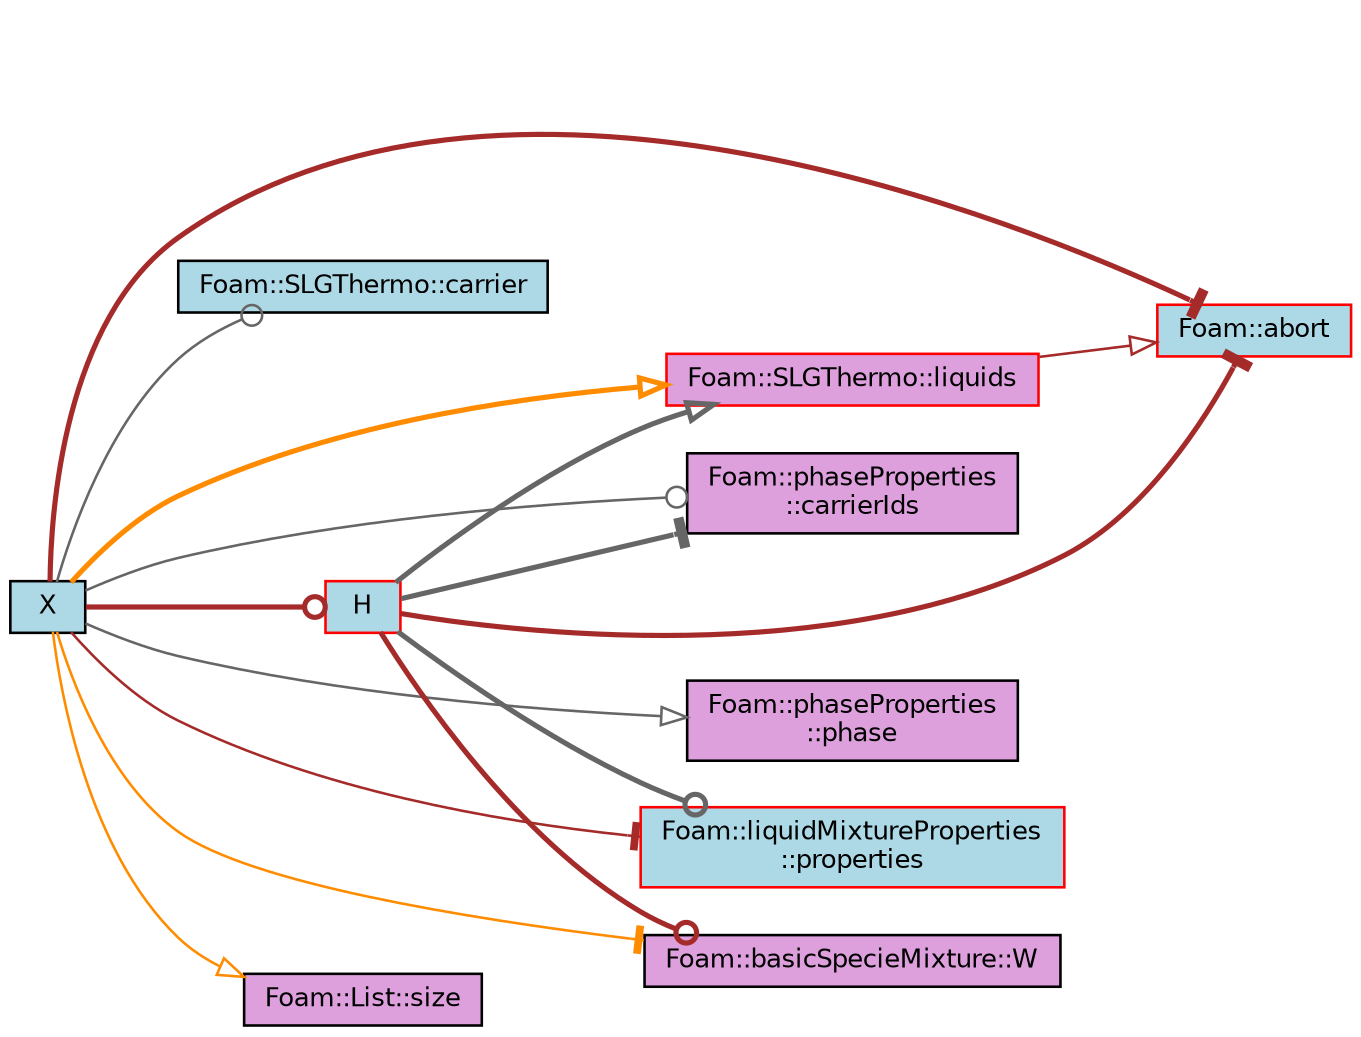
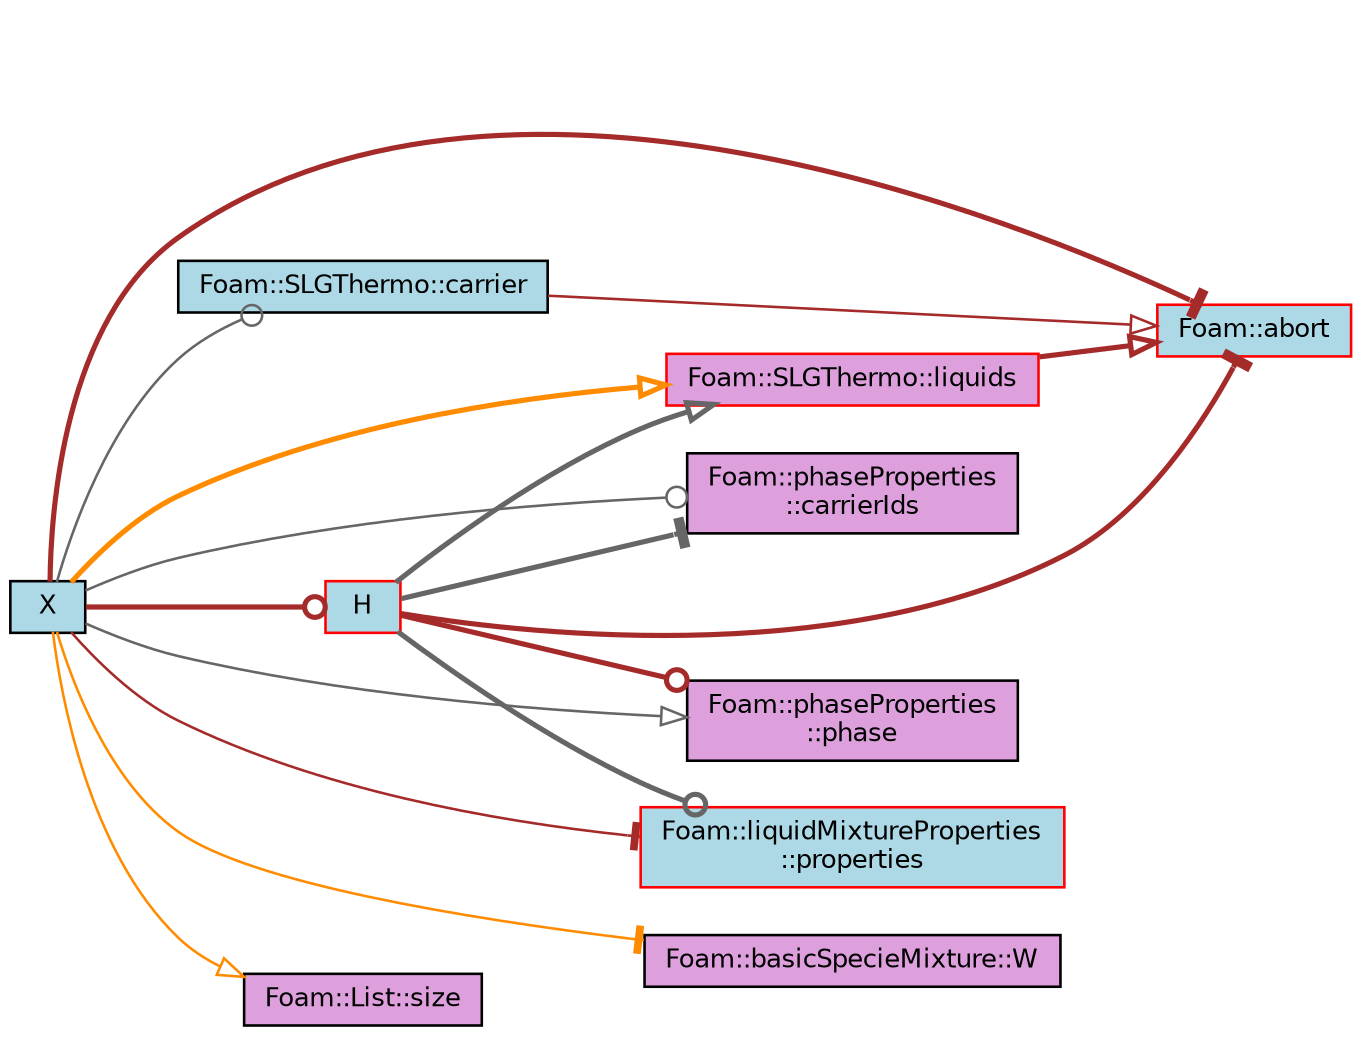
none -> (839, 310)
(1085, 351) -> (1085, 351)
(509, 801) -> (534, 646)
